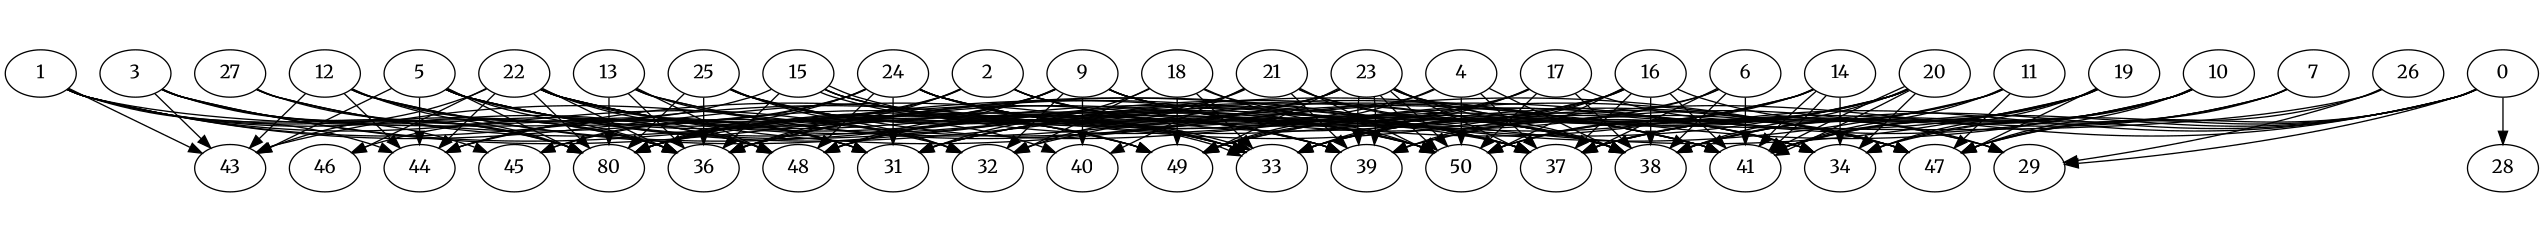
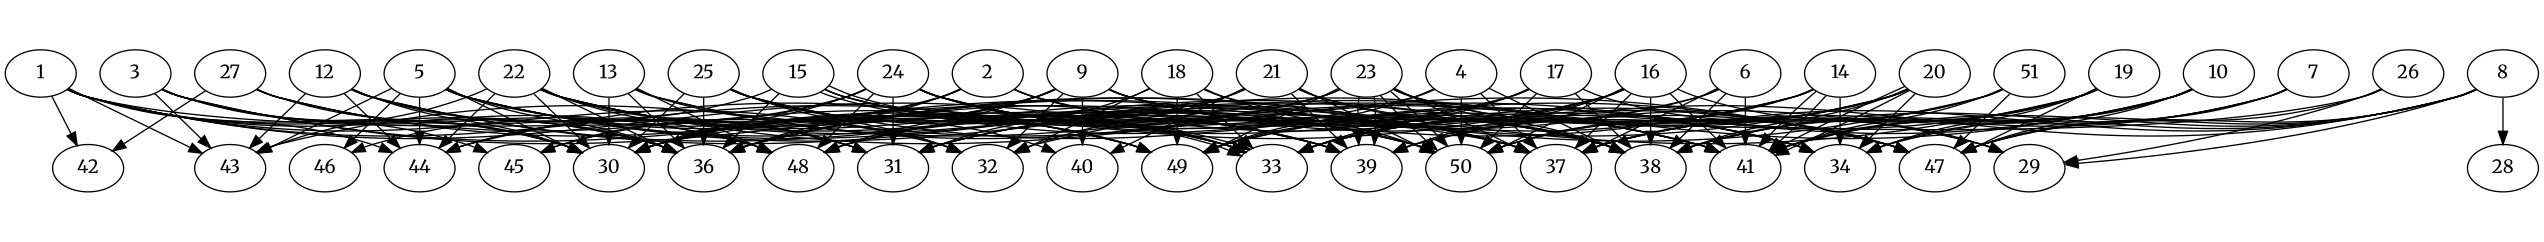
(2029, 73) -> (2029, 73)
(2503, 73) -> (2503, 73)
(426, 118) -> (377, 116)
(1265, 121) -> none
none -> (88, 168)
(609, 168) -> (609, 168)
